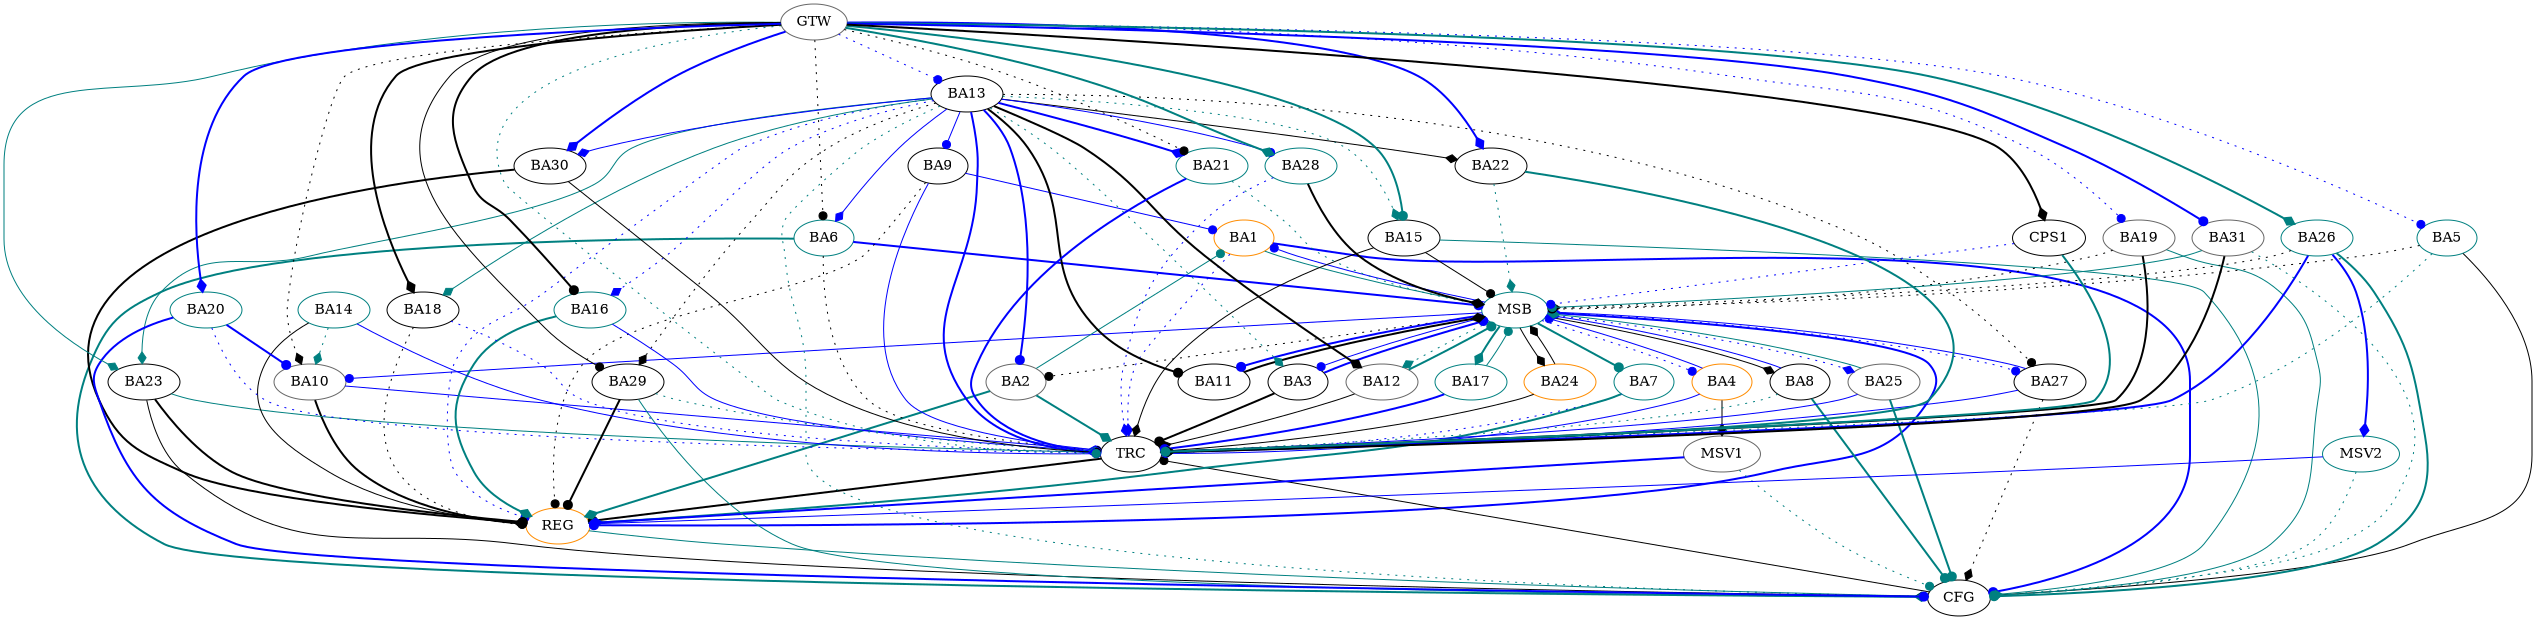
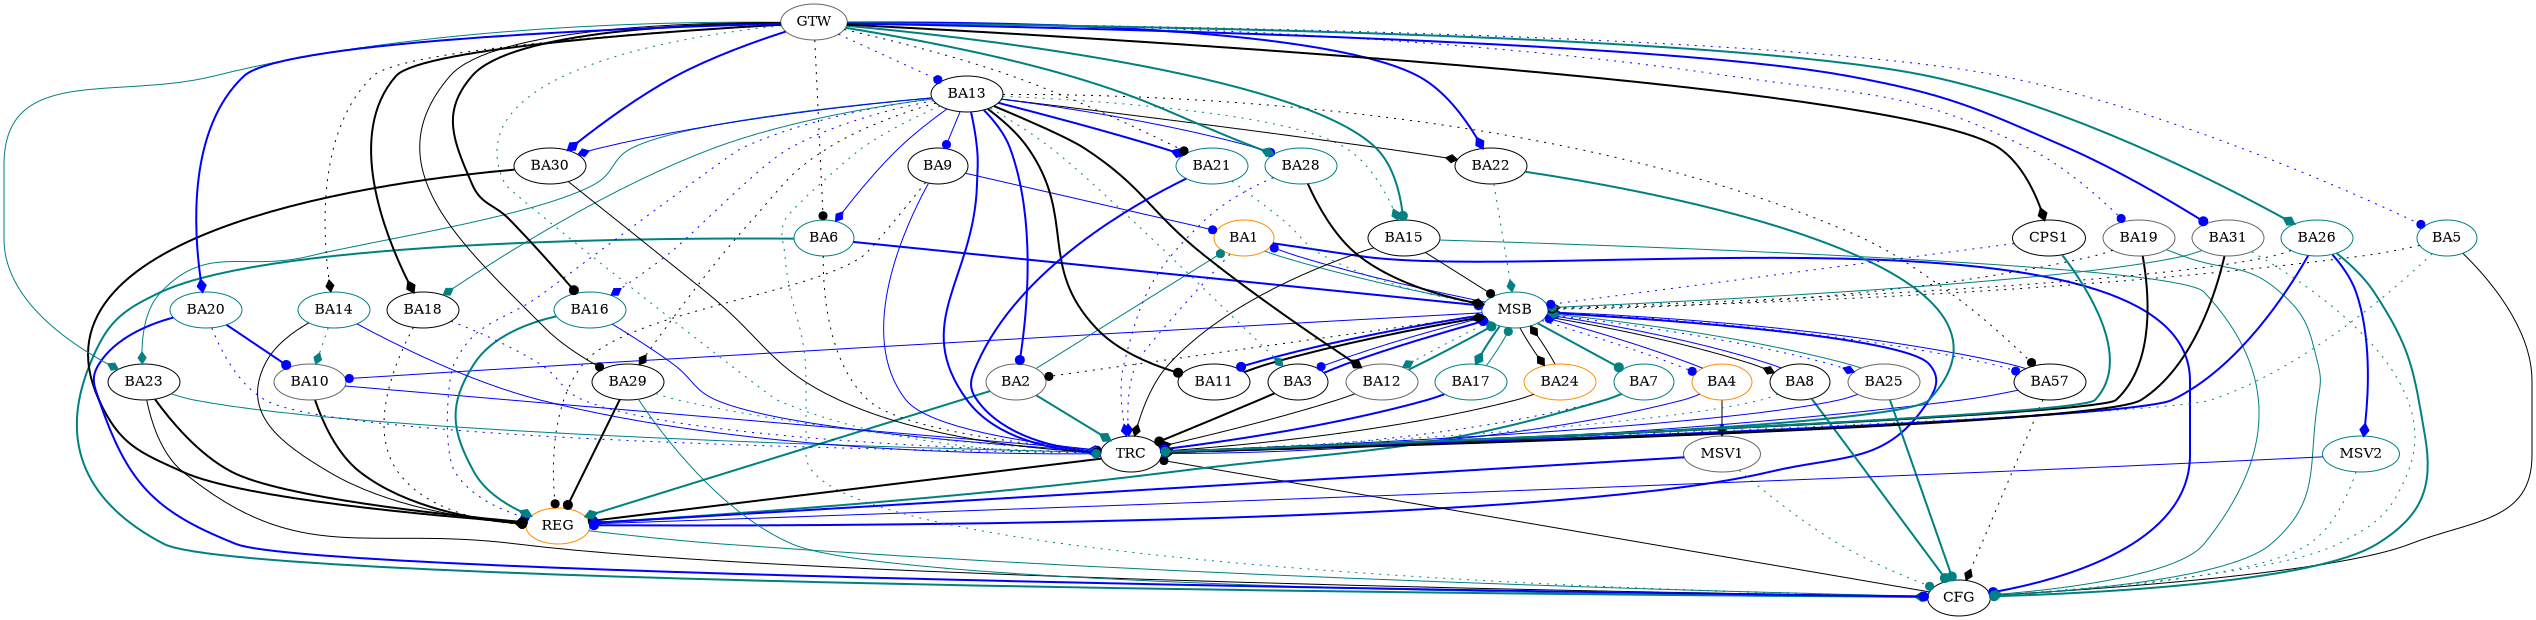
(419, 56) -> (406, 63)
(2050, 382) -> (2050, 382)
